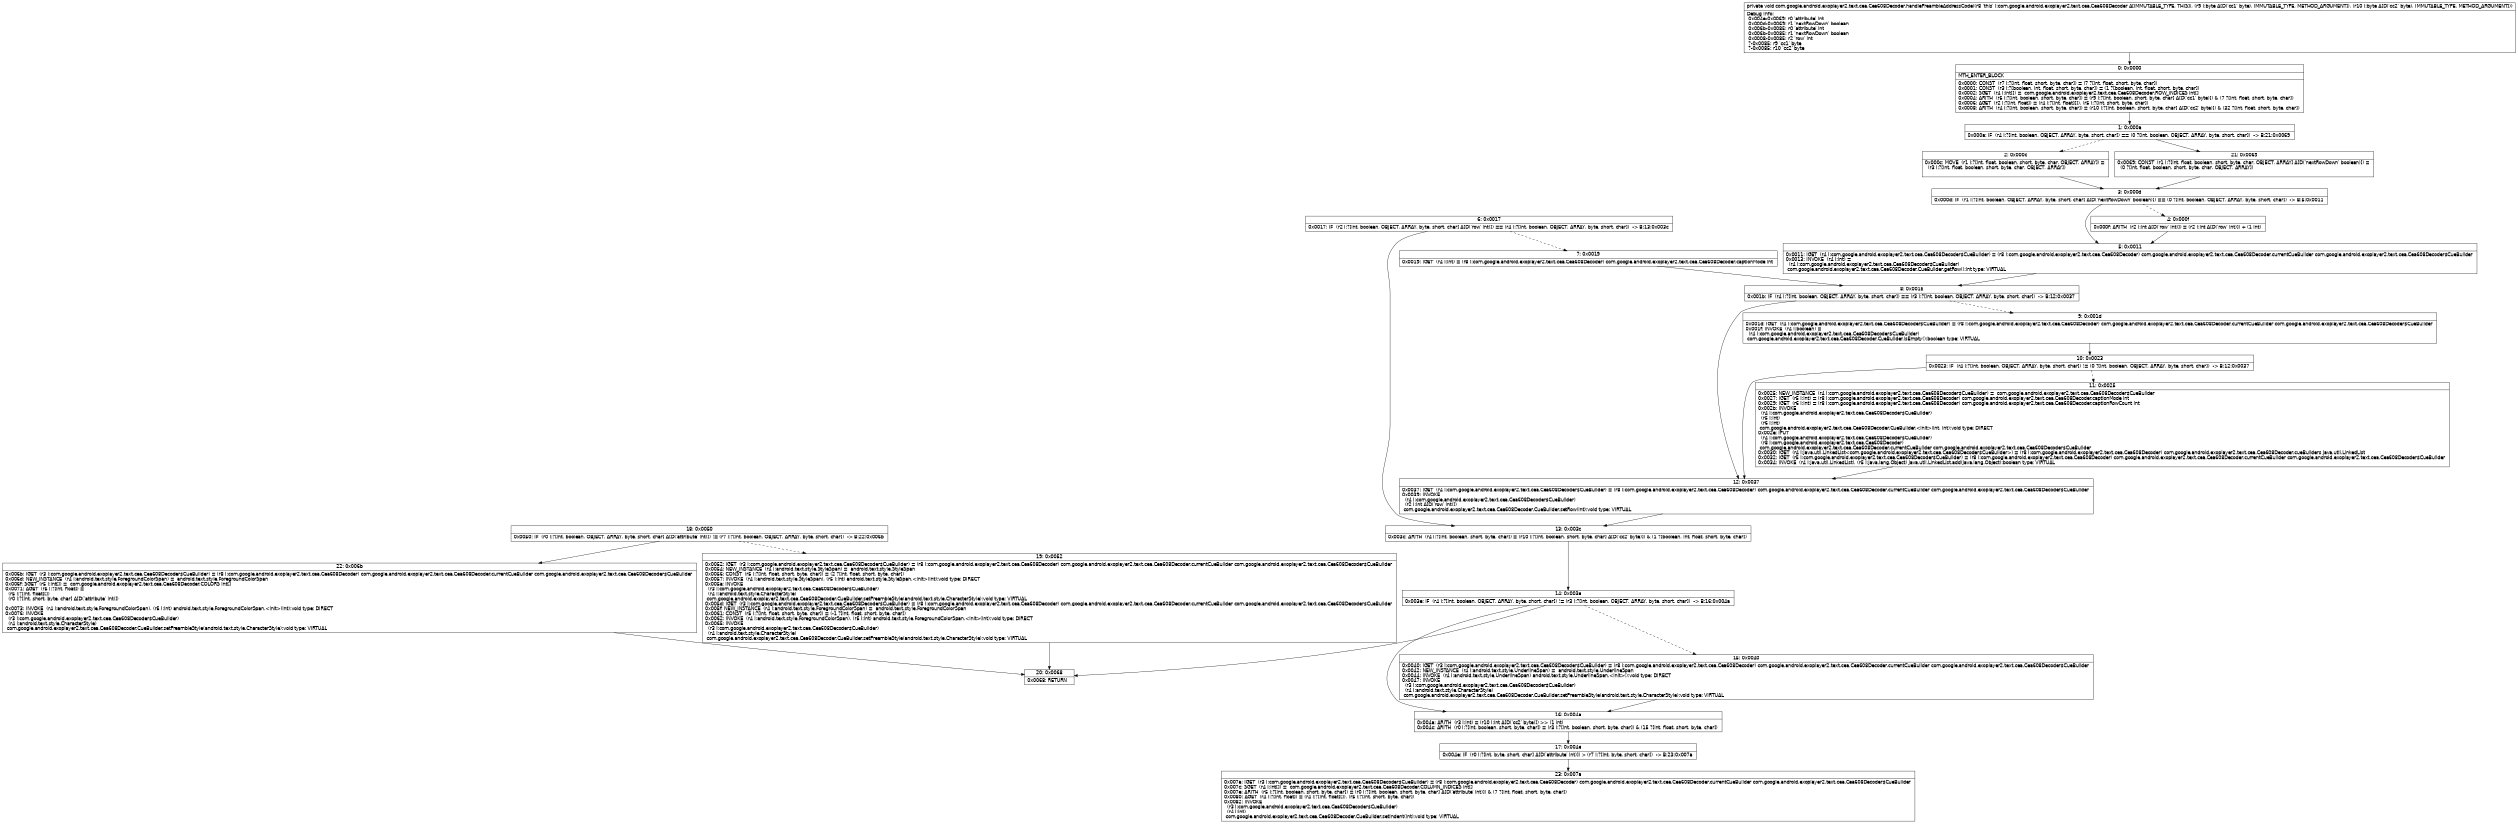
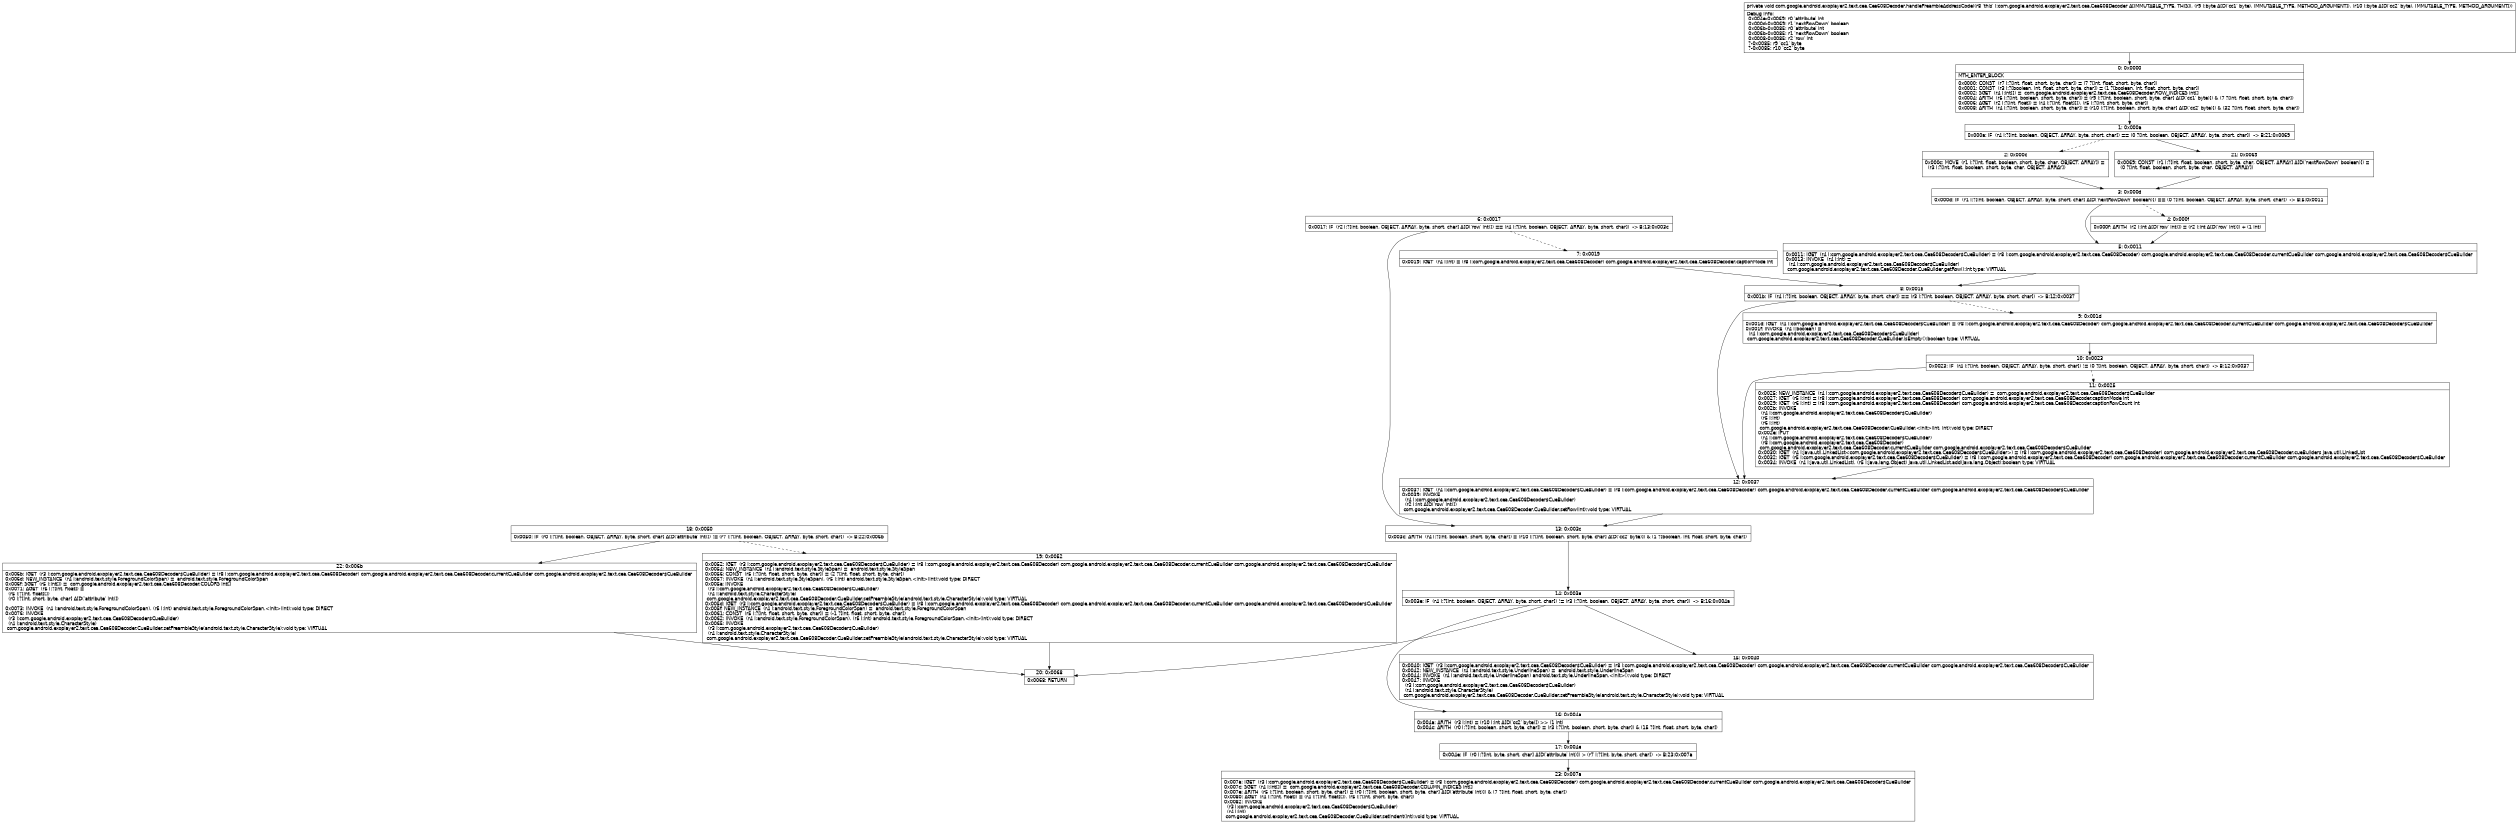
(1639, 629) -> (1639, 629)
(1634, 705) -> none
